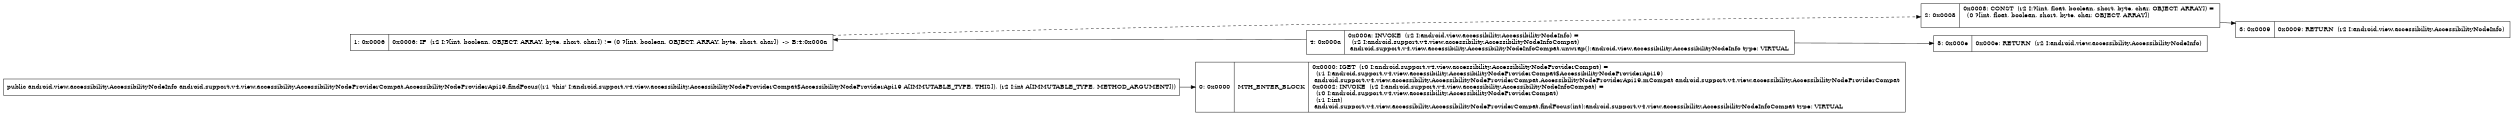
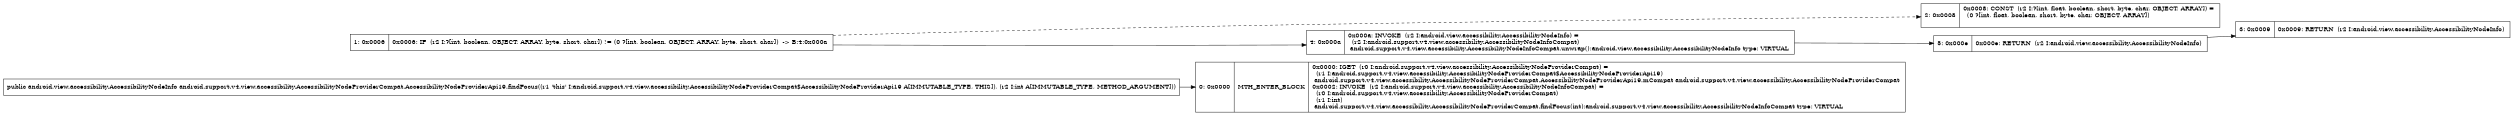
(2226, 23) -> (2219, 37)
(1072, 39) -> (1068, 45)
